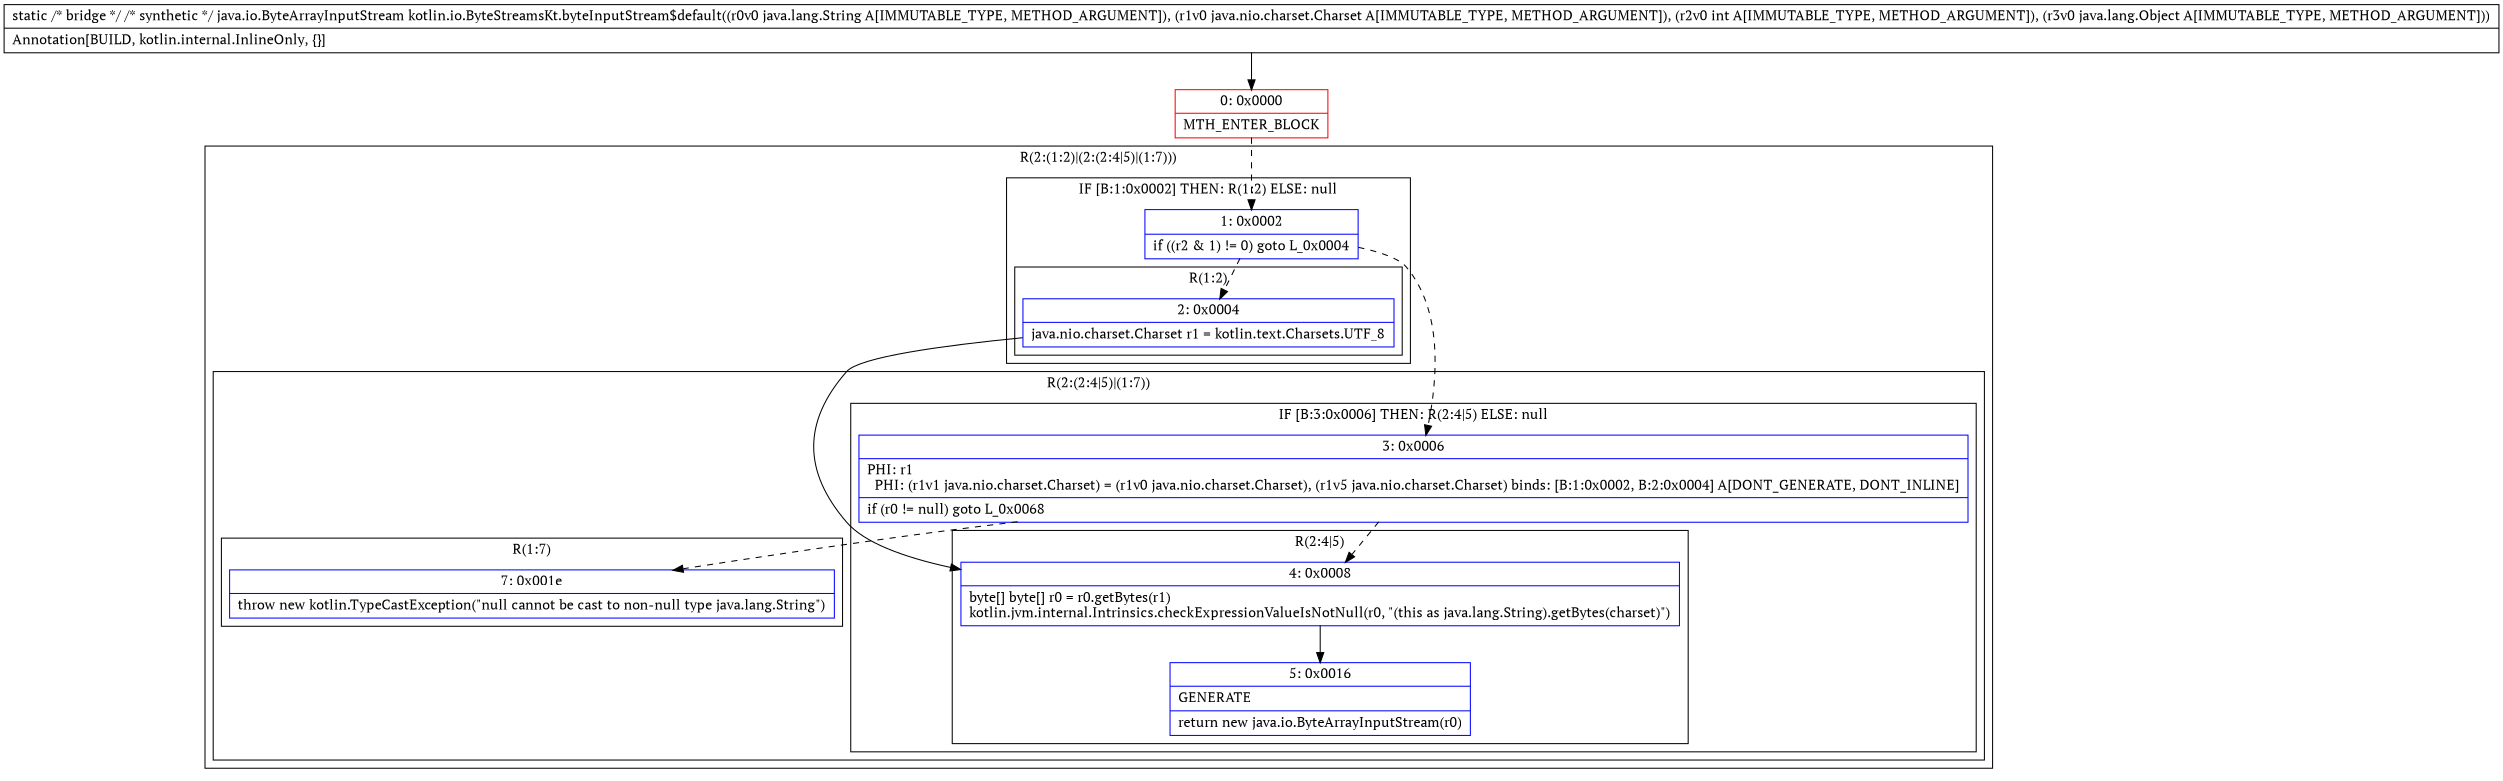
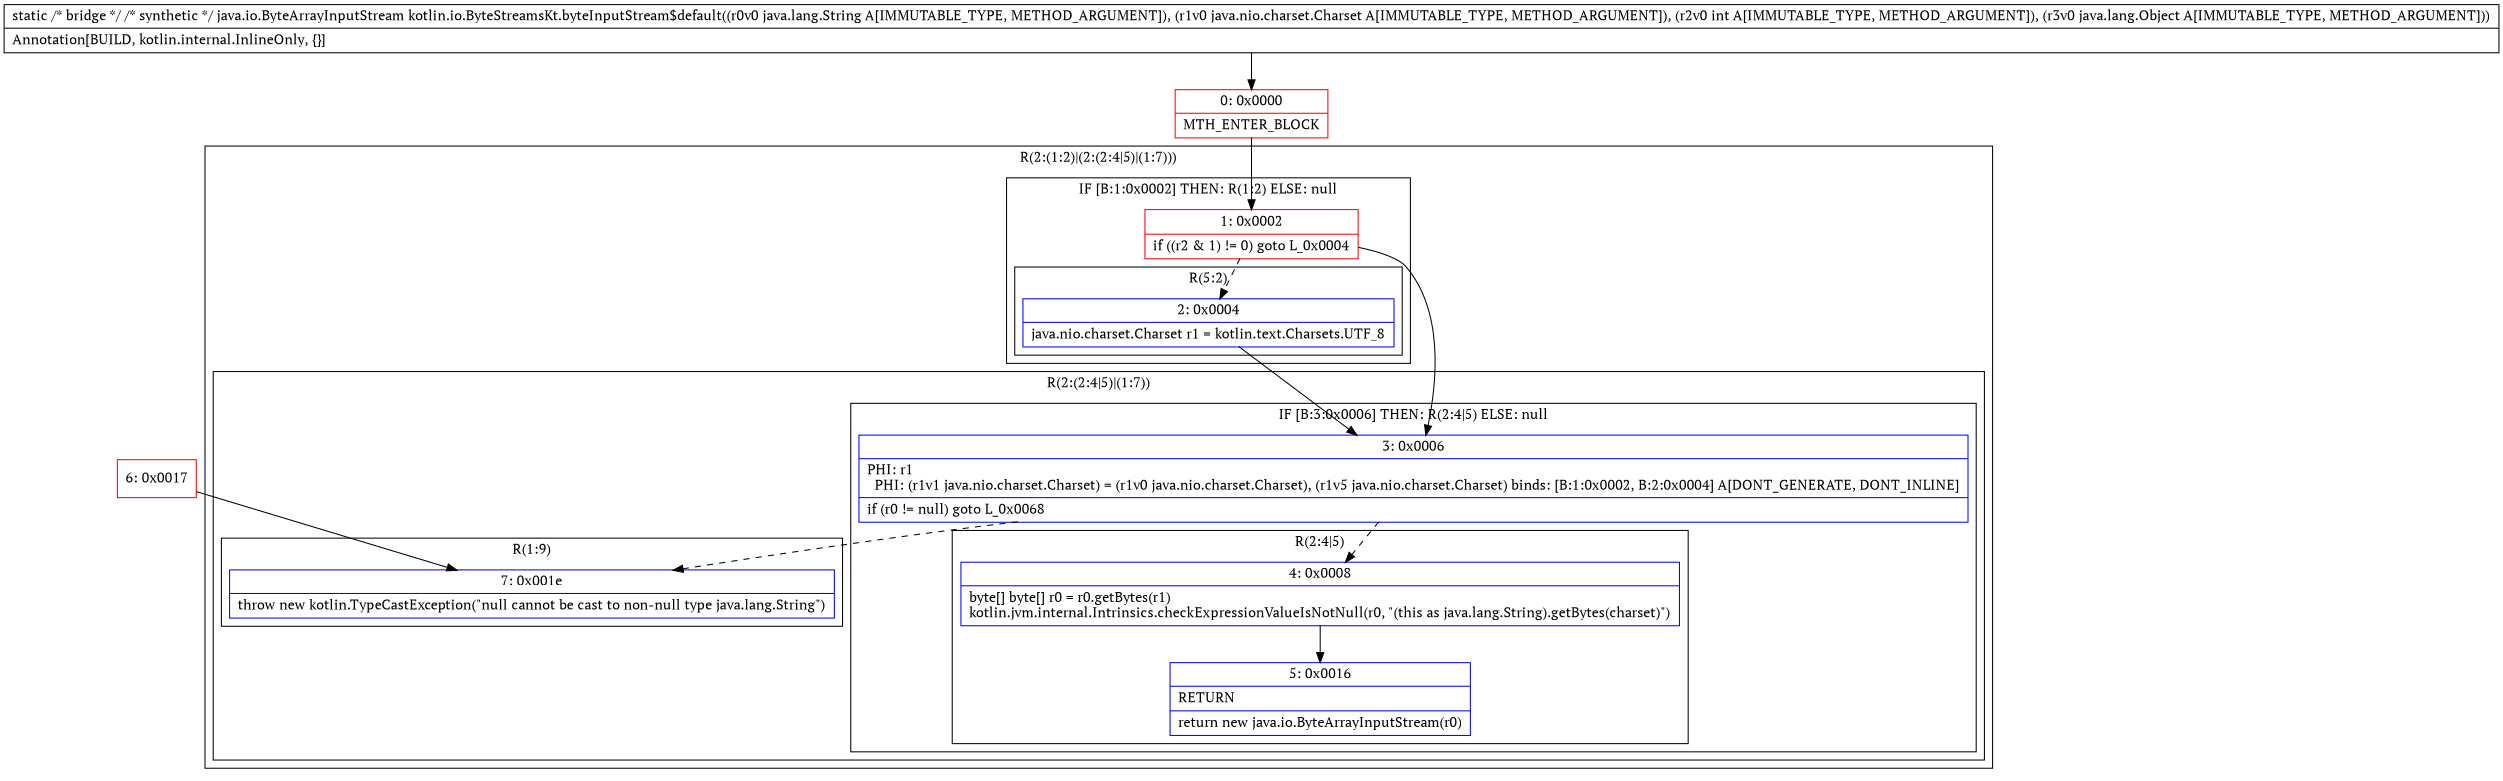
(1252, 169) -> (1252, 169)
(1252, 234) -> (1252, 234)
(1208, 279) -> (1208, 279)
(1430, 317) -> (1430, 317)
(820, 415) -> (1294, 388)
none -> (157, 479)
(532, 550) -> (532, 550)
(1215, 698) -> (1207, 698)
